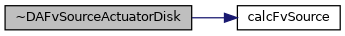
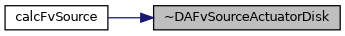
(208, 18) -> (124, 18)
